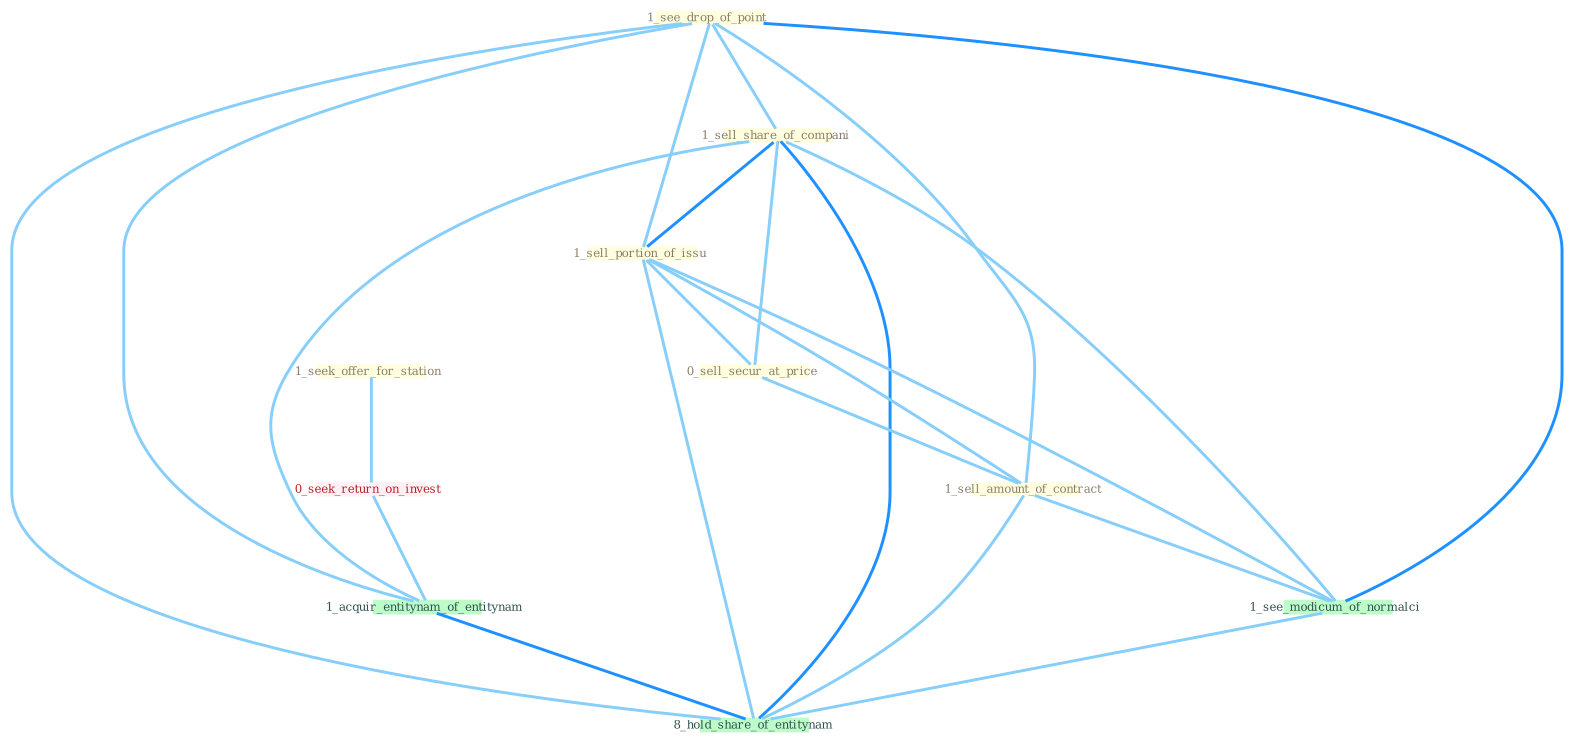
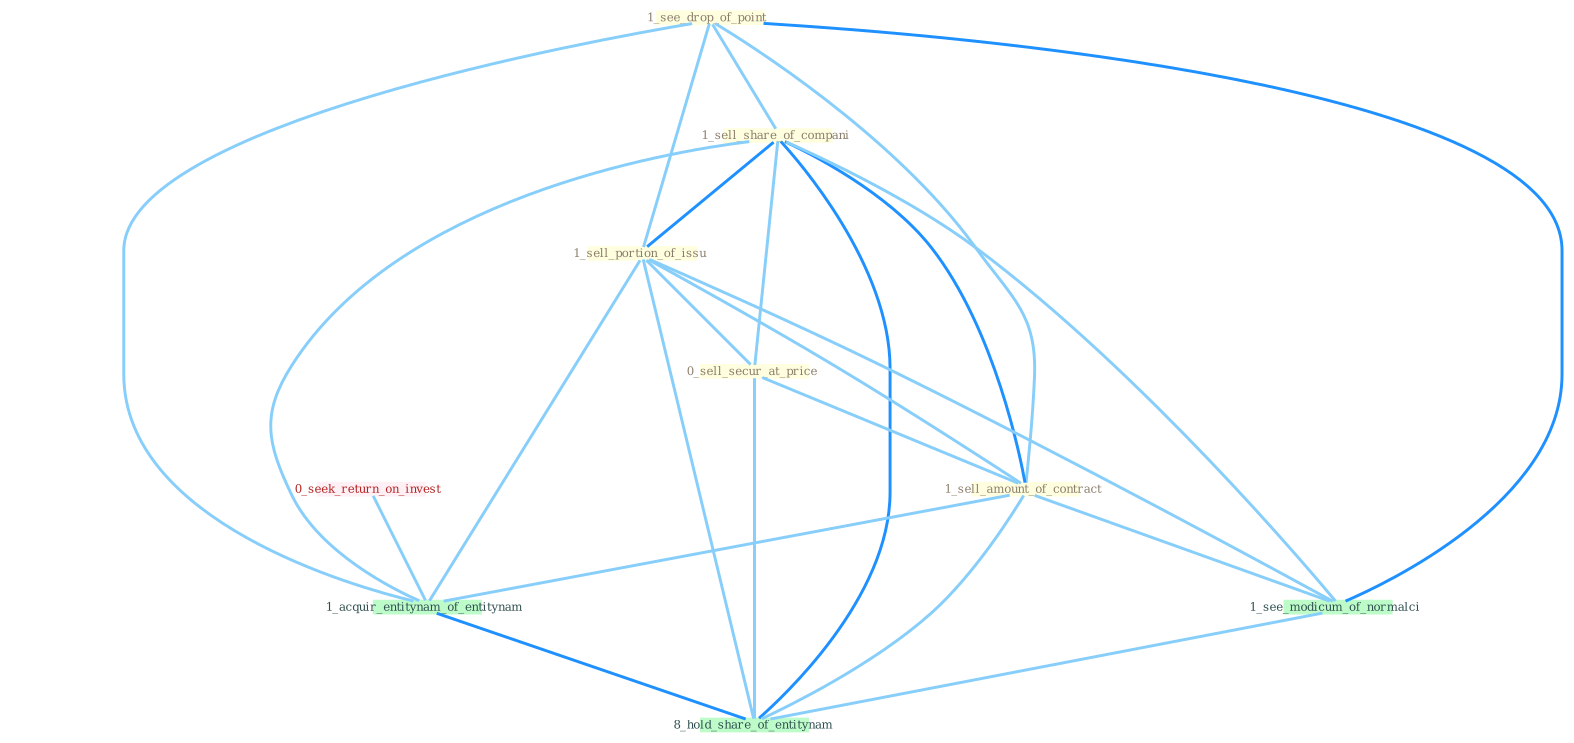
none -> (952, 278)
(371, 371) -> none
(12, 391) -> (754, 565)
none -> (535, 431)
none -> (684, 556)
